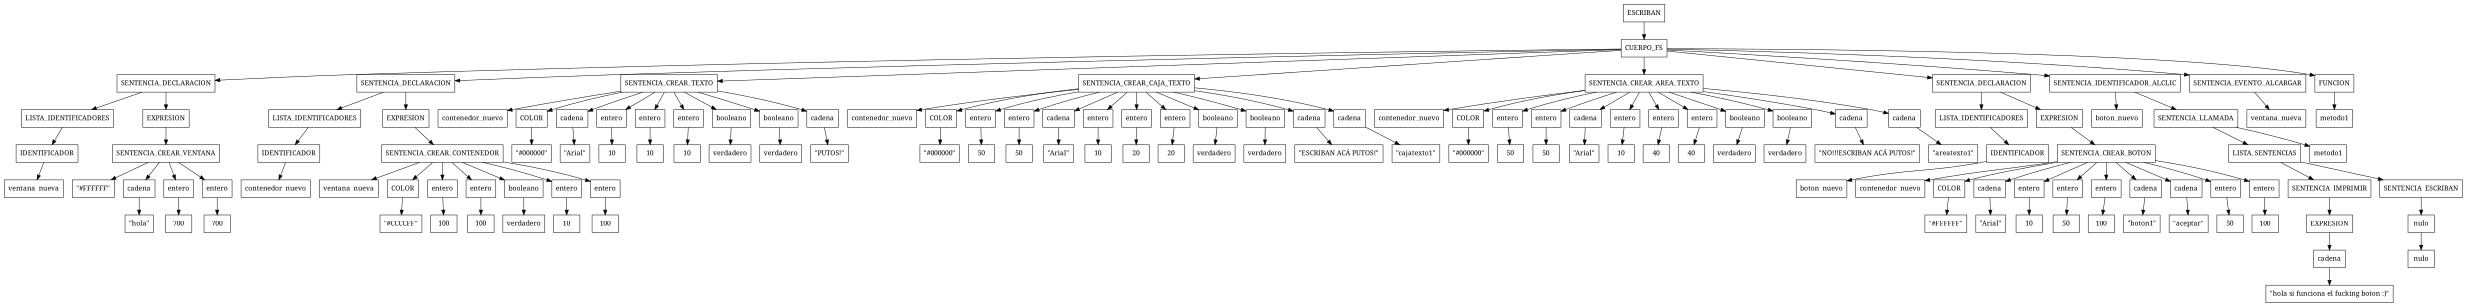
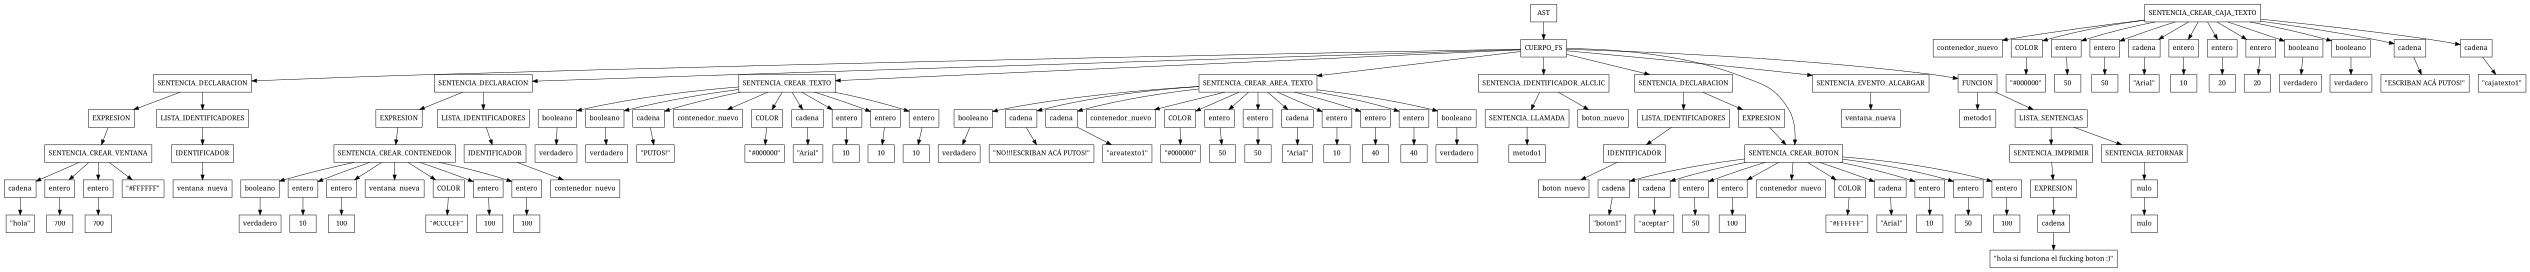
(1644, 13) -> (1544, 13)
(1410, 64) -> (1719, 69)
(2228, 135) -> (2012, 100)
(2421, 189) -> (2144, 154)
